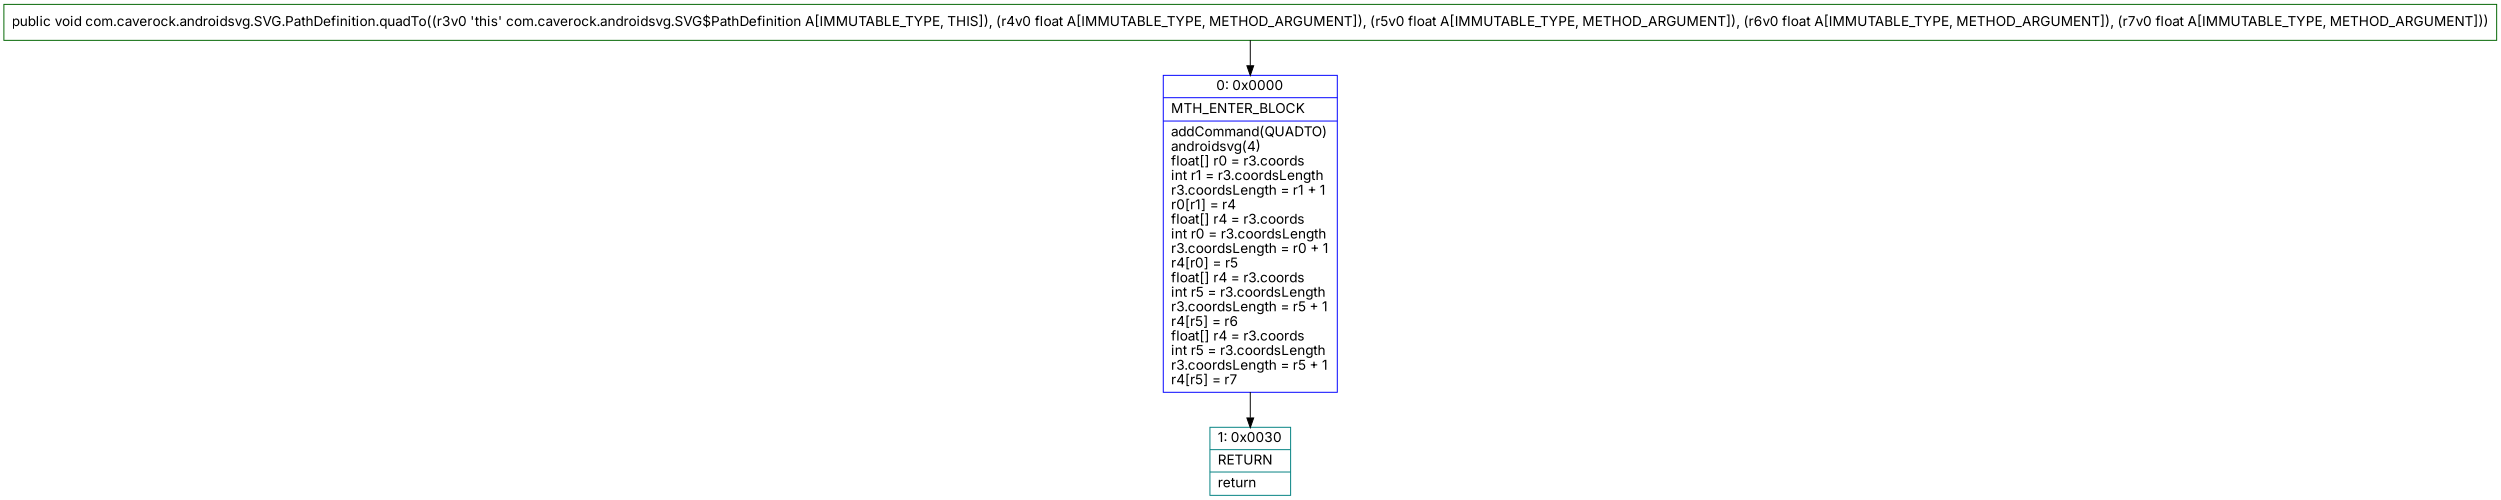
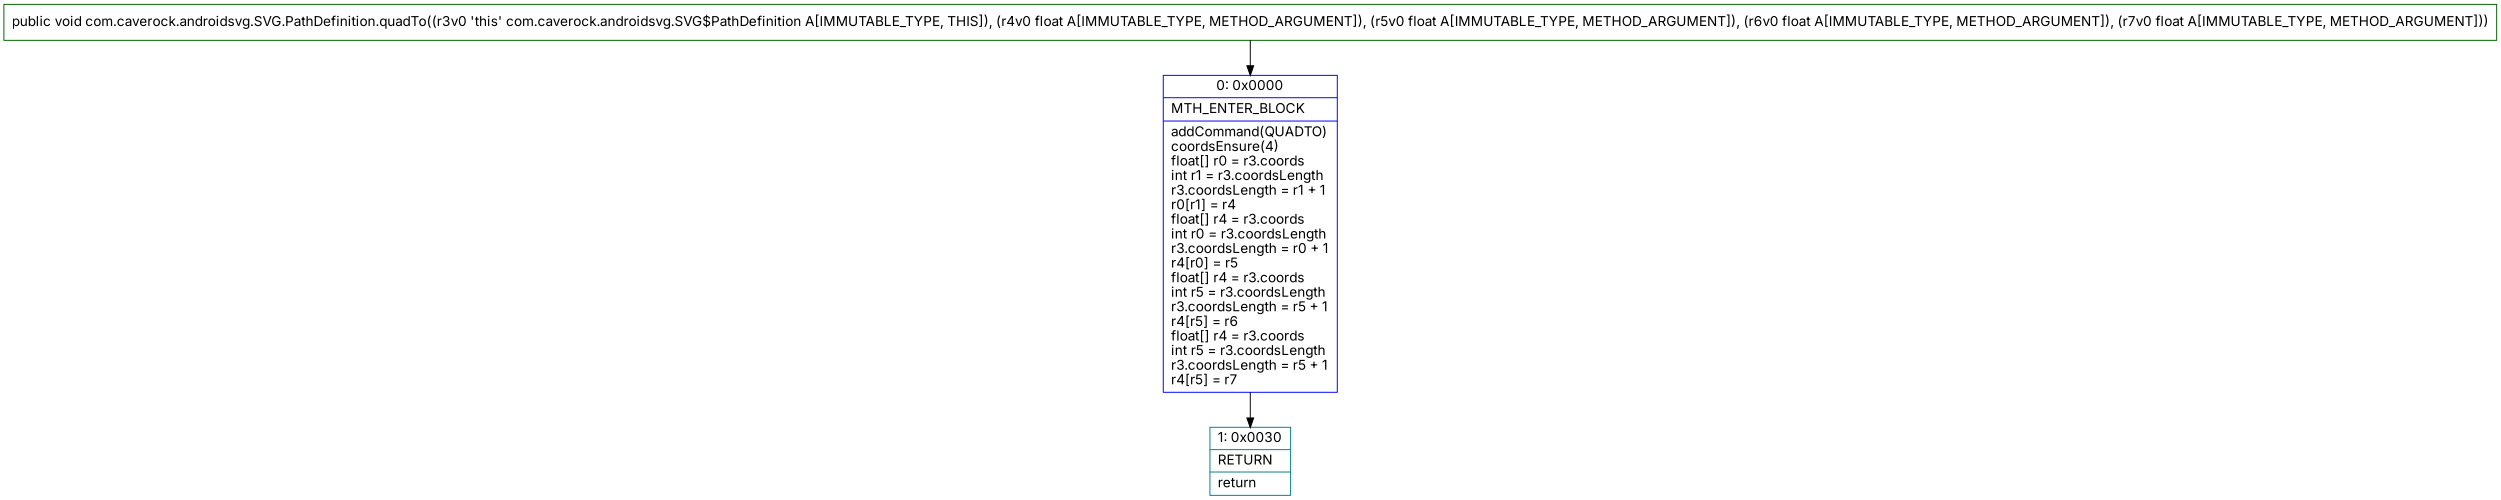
(1216, 147) -> (1225, 147)
